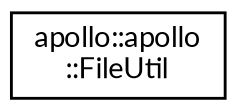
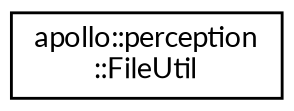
(118, 56) -> (147, 56)
